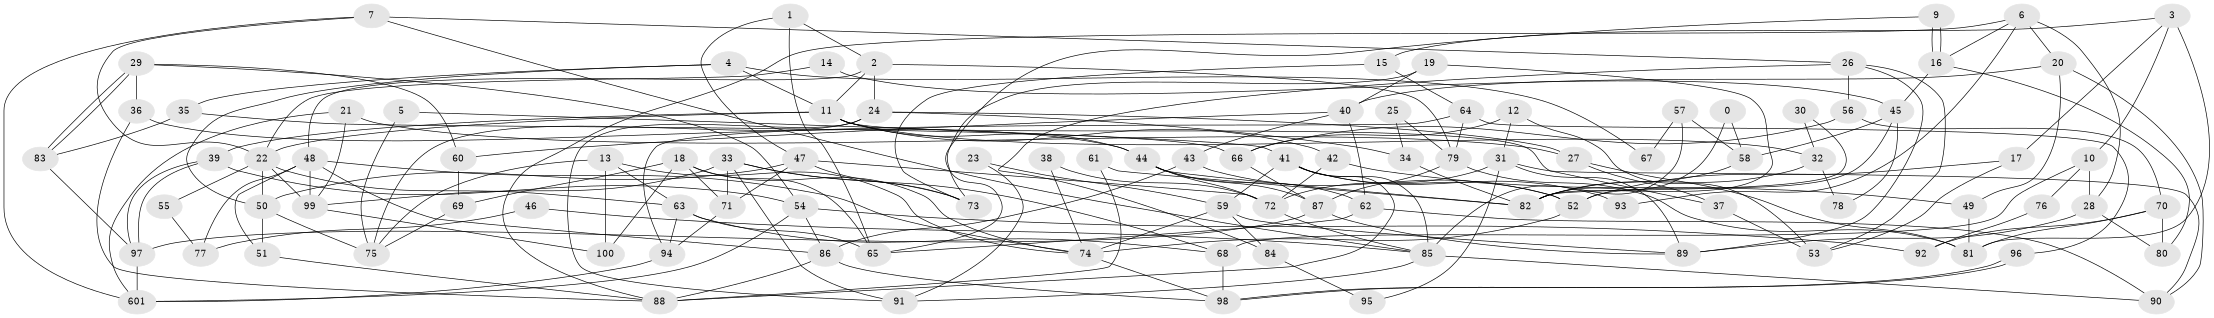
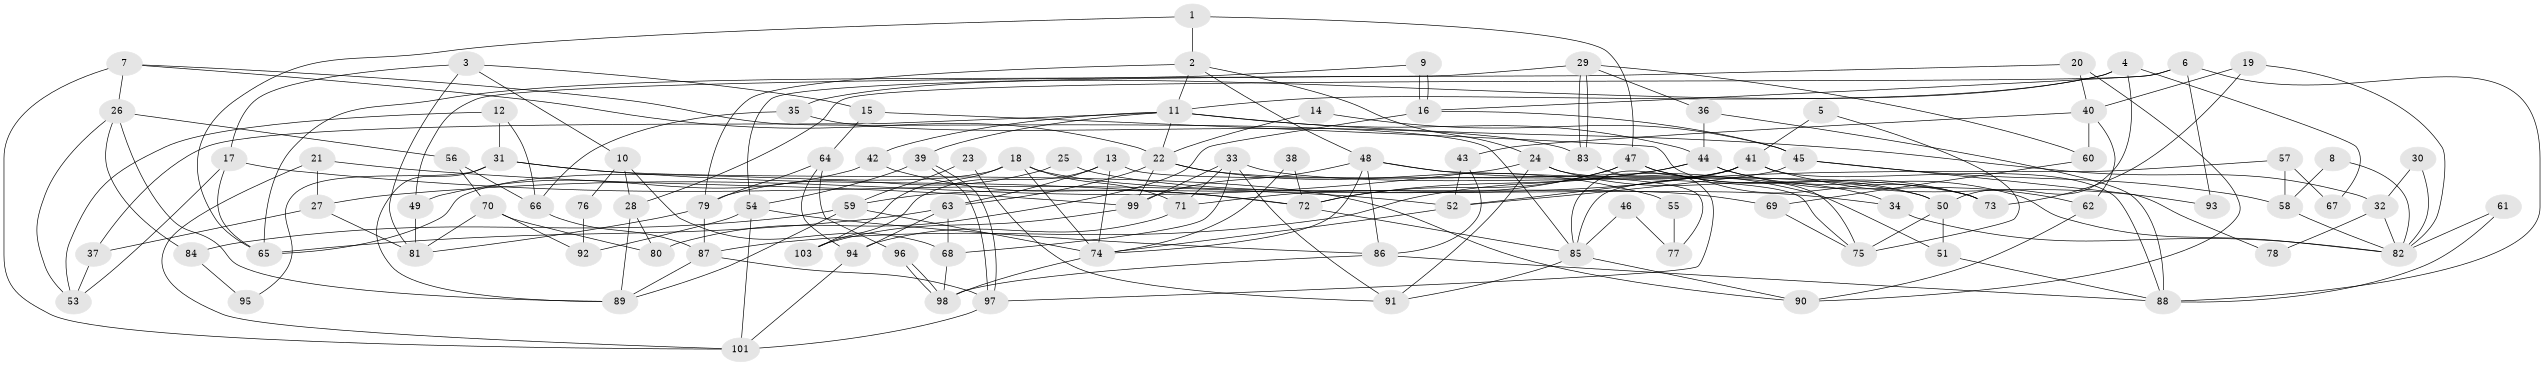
(2040, 40) -> none
(1728, 111) -> (2333, 159)
(1122, 237) -> (220, 215)
(606, 254) -> (804, 254)
(137, 302) -> (741, 350)
